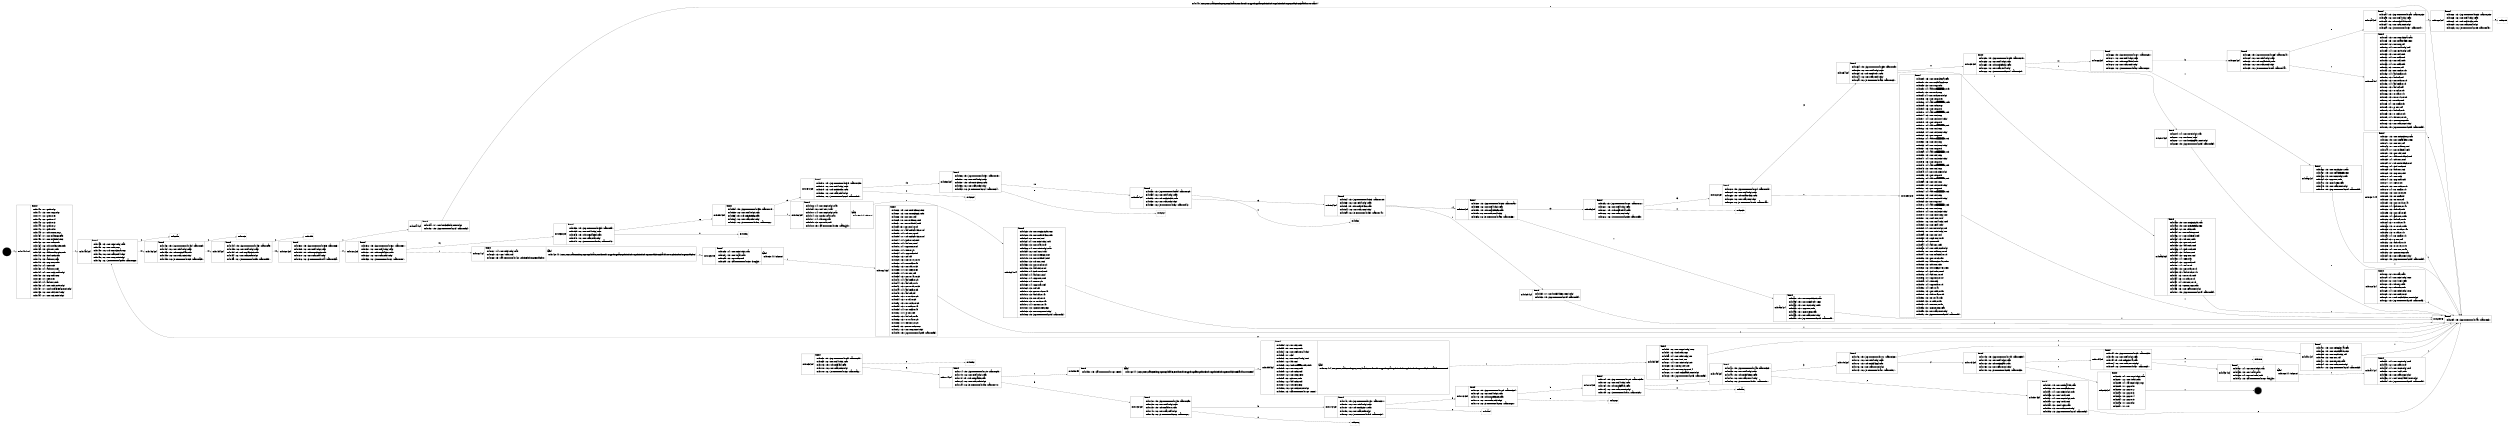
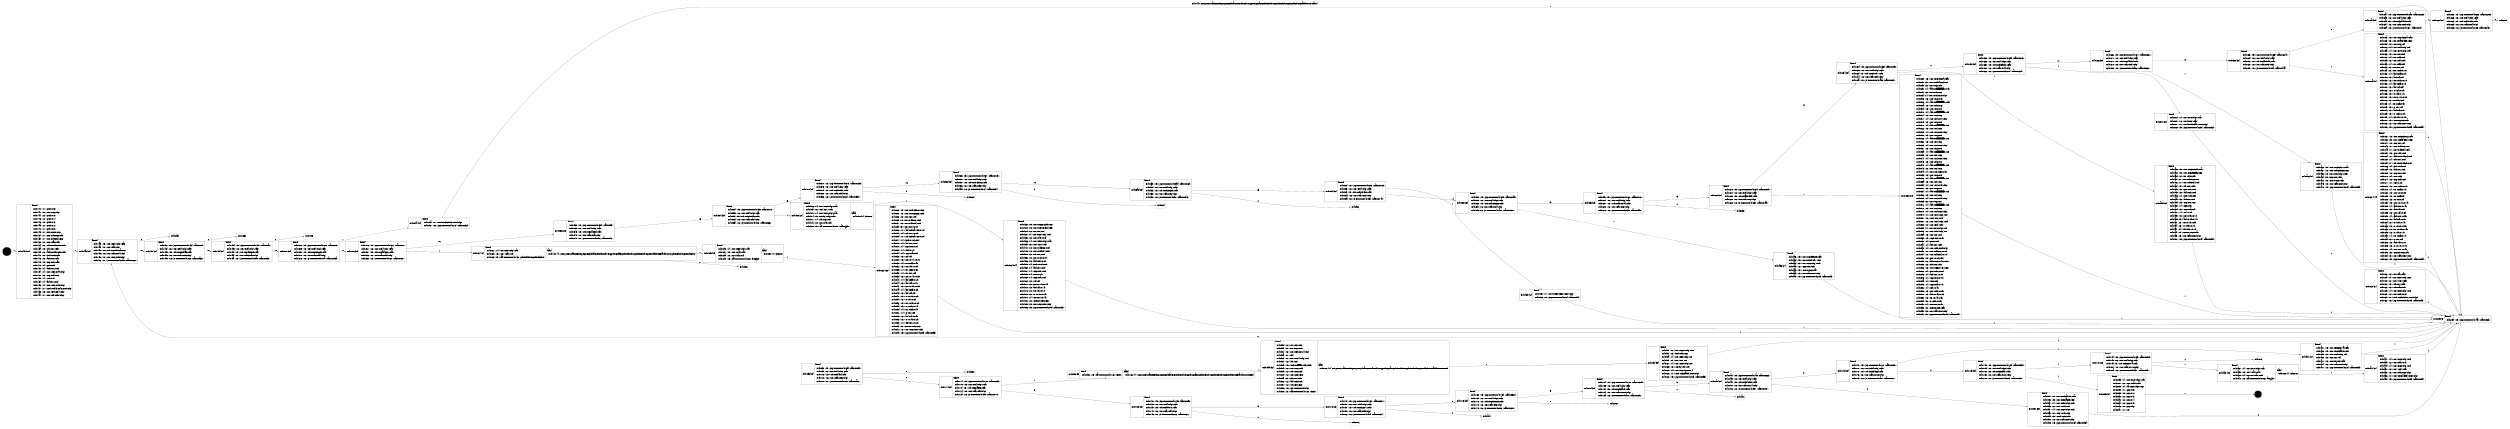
(676, 234) -> (702, 263)
